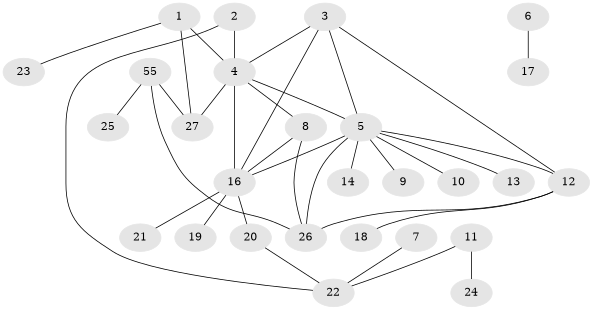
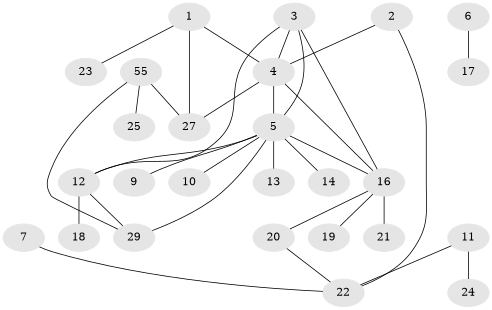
(306, 127) -> none
(306, 238) -> (134, 238)
